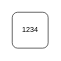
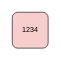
(30, 30) -> (30, 30)
